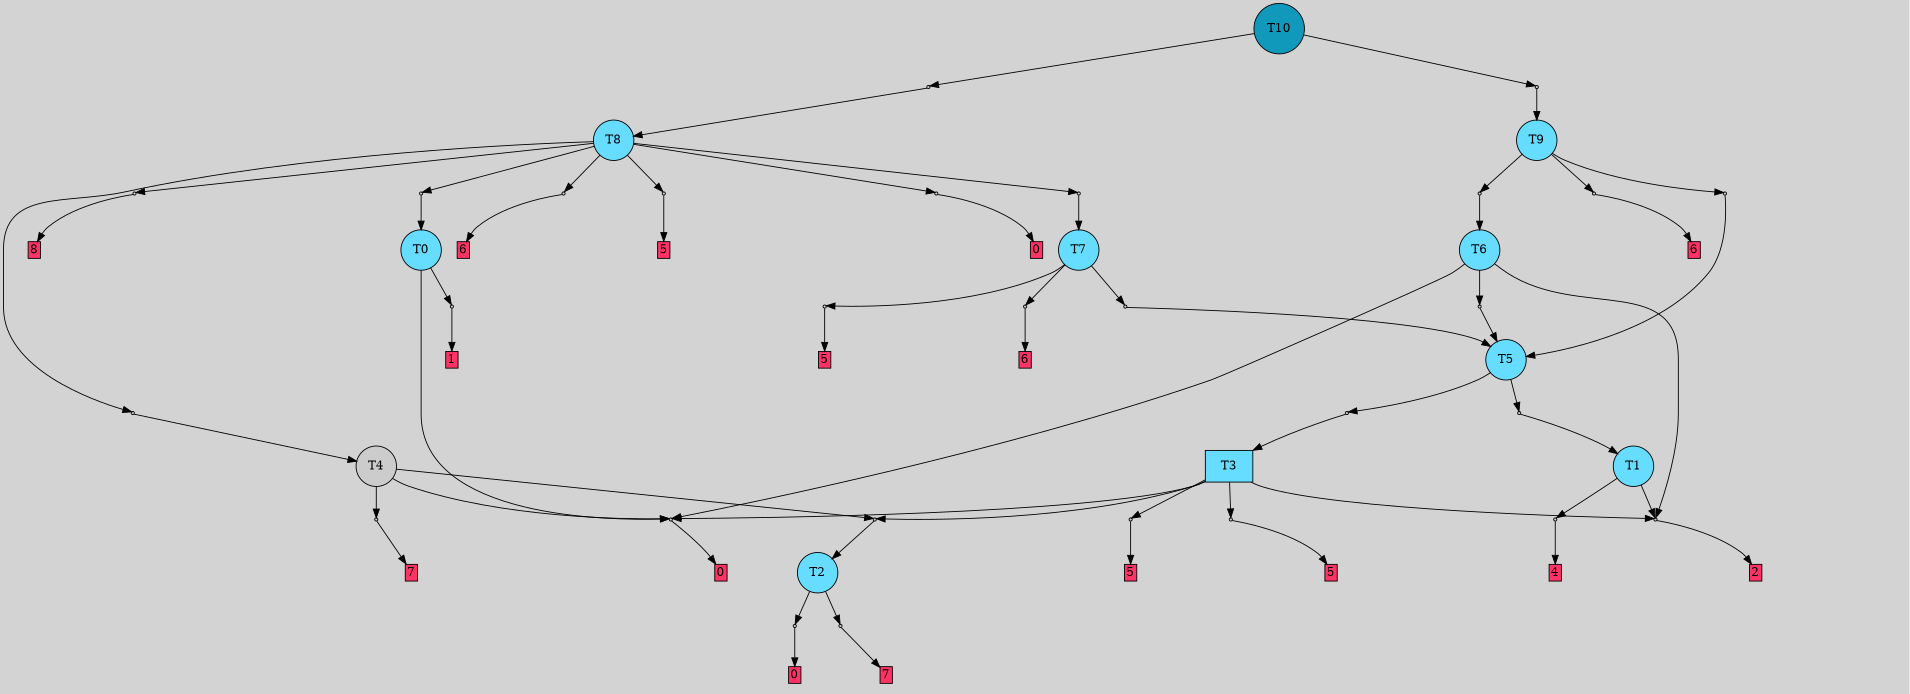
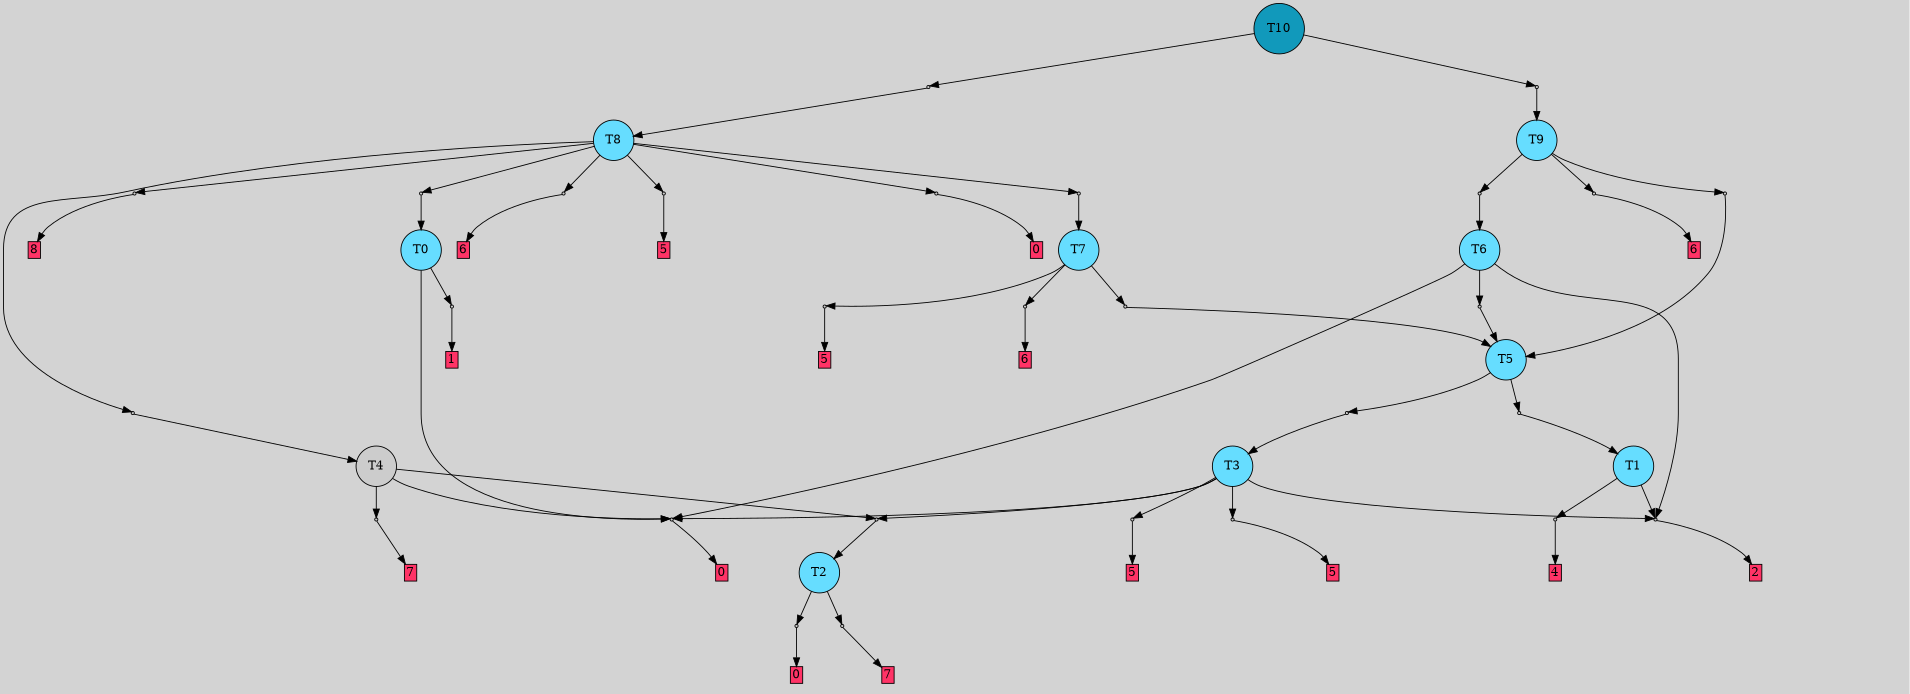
(1229, 466) -> (1233, 466)
